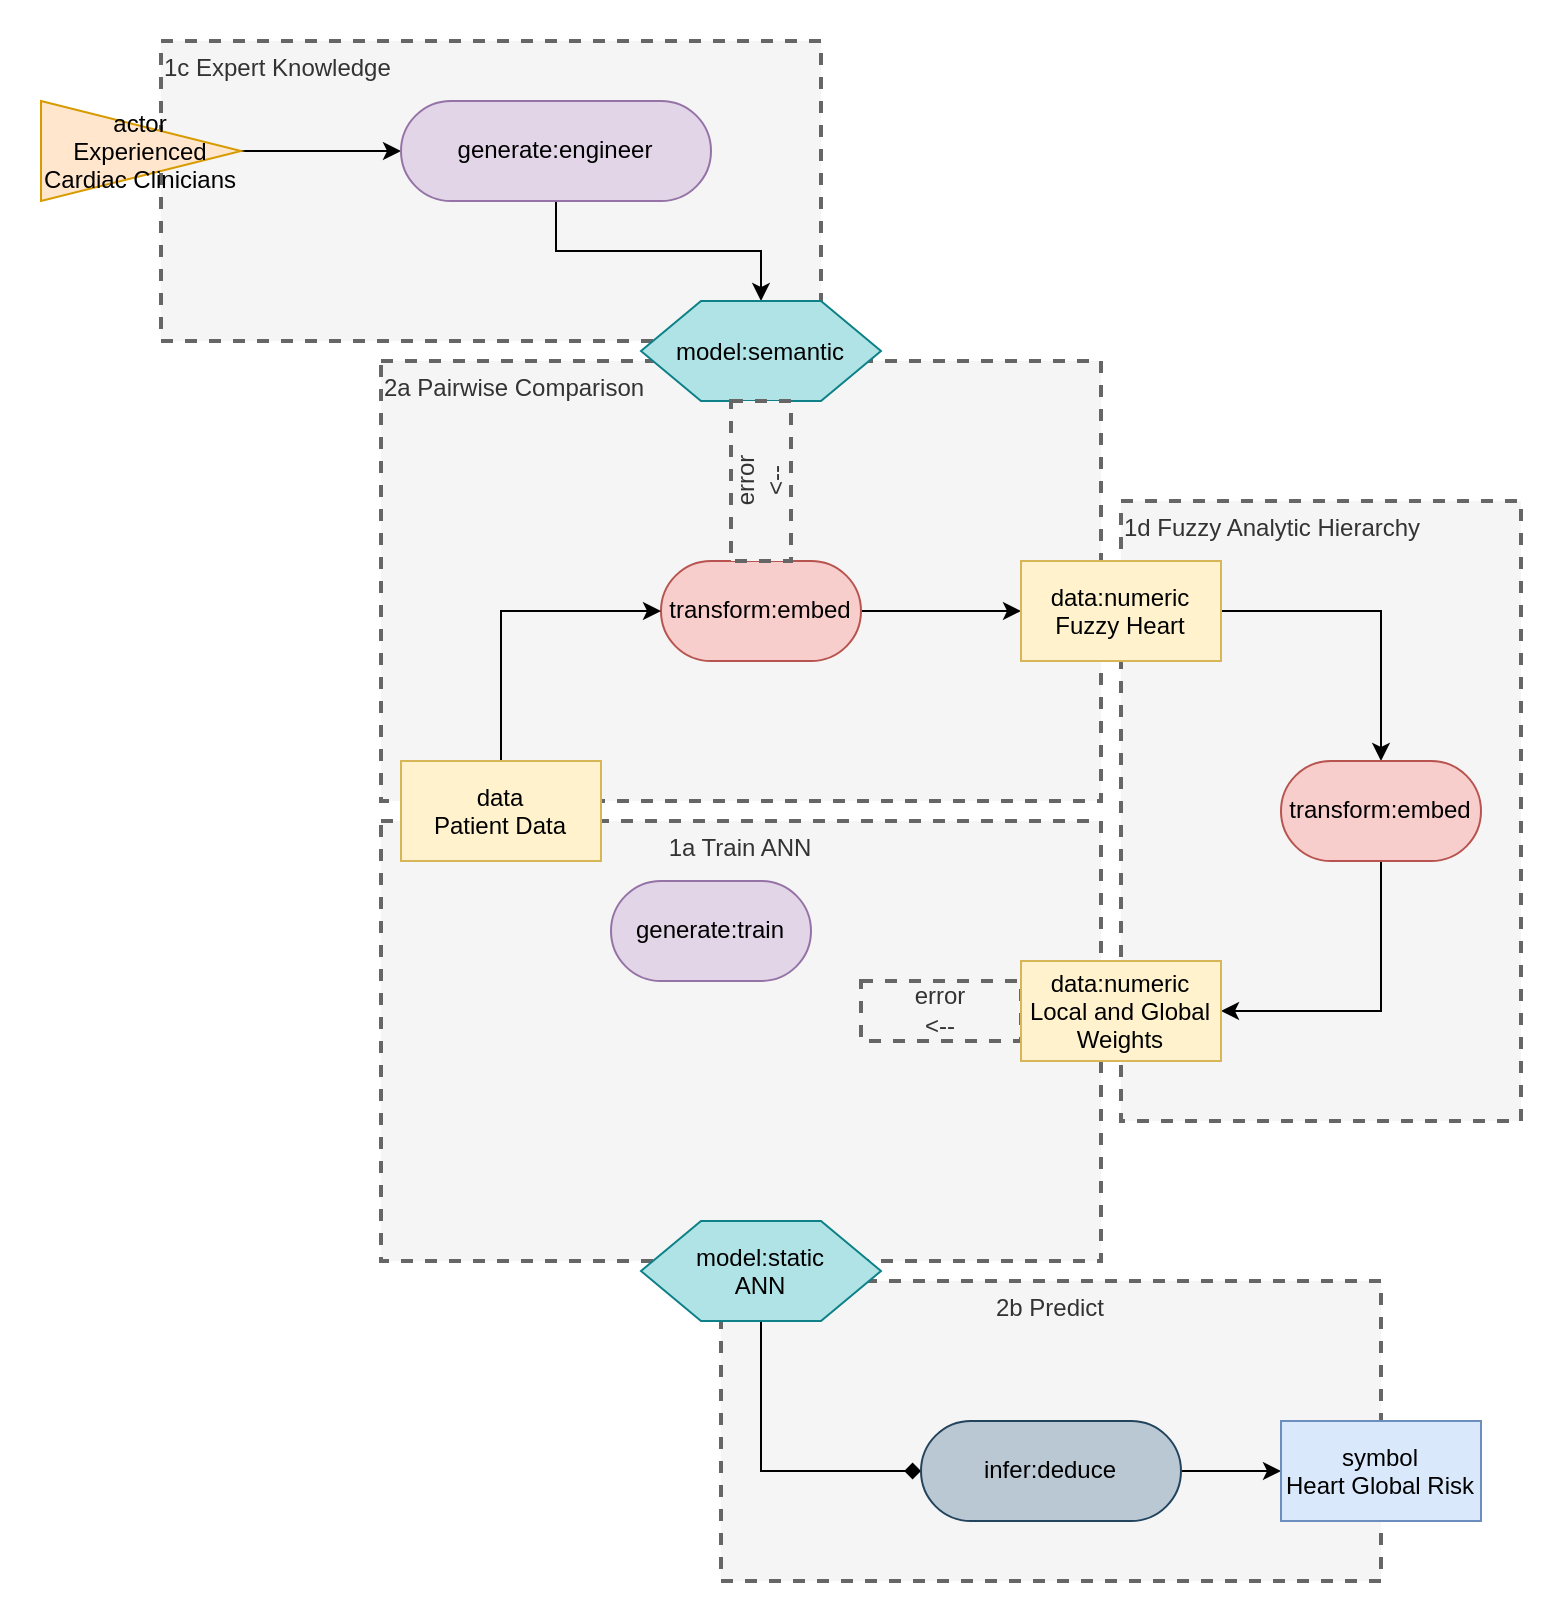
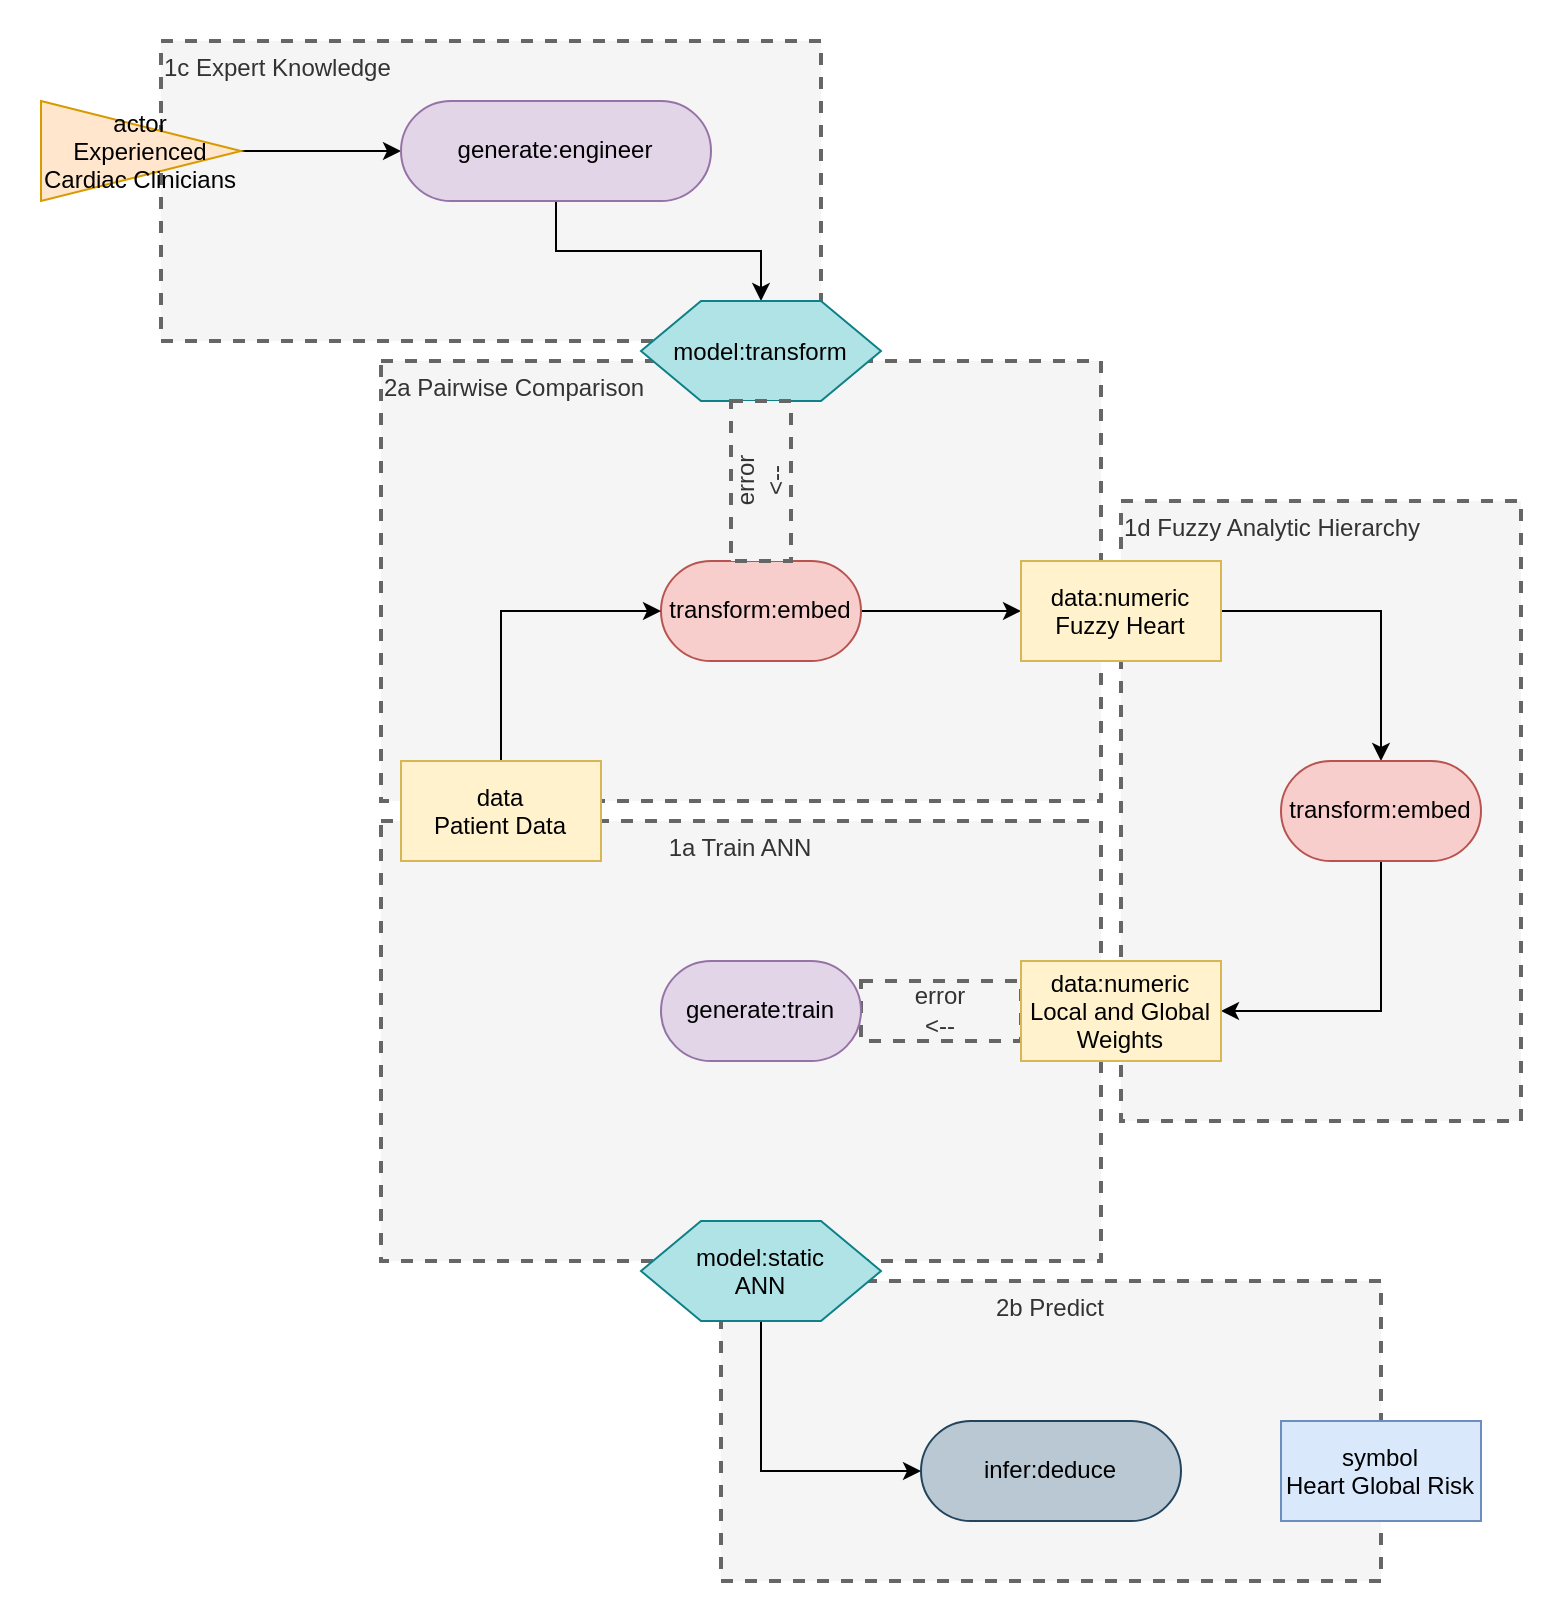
(760, 352) -> (760, 352)
(711, 931) -> (761, 1011)
(904, 1471) -> (905, 1471)
(1224, 1471) -> none
